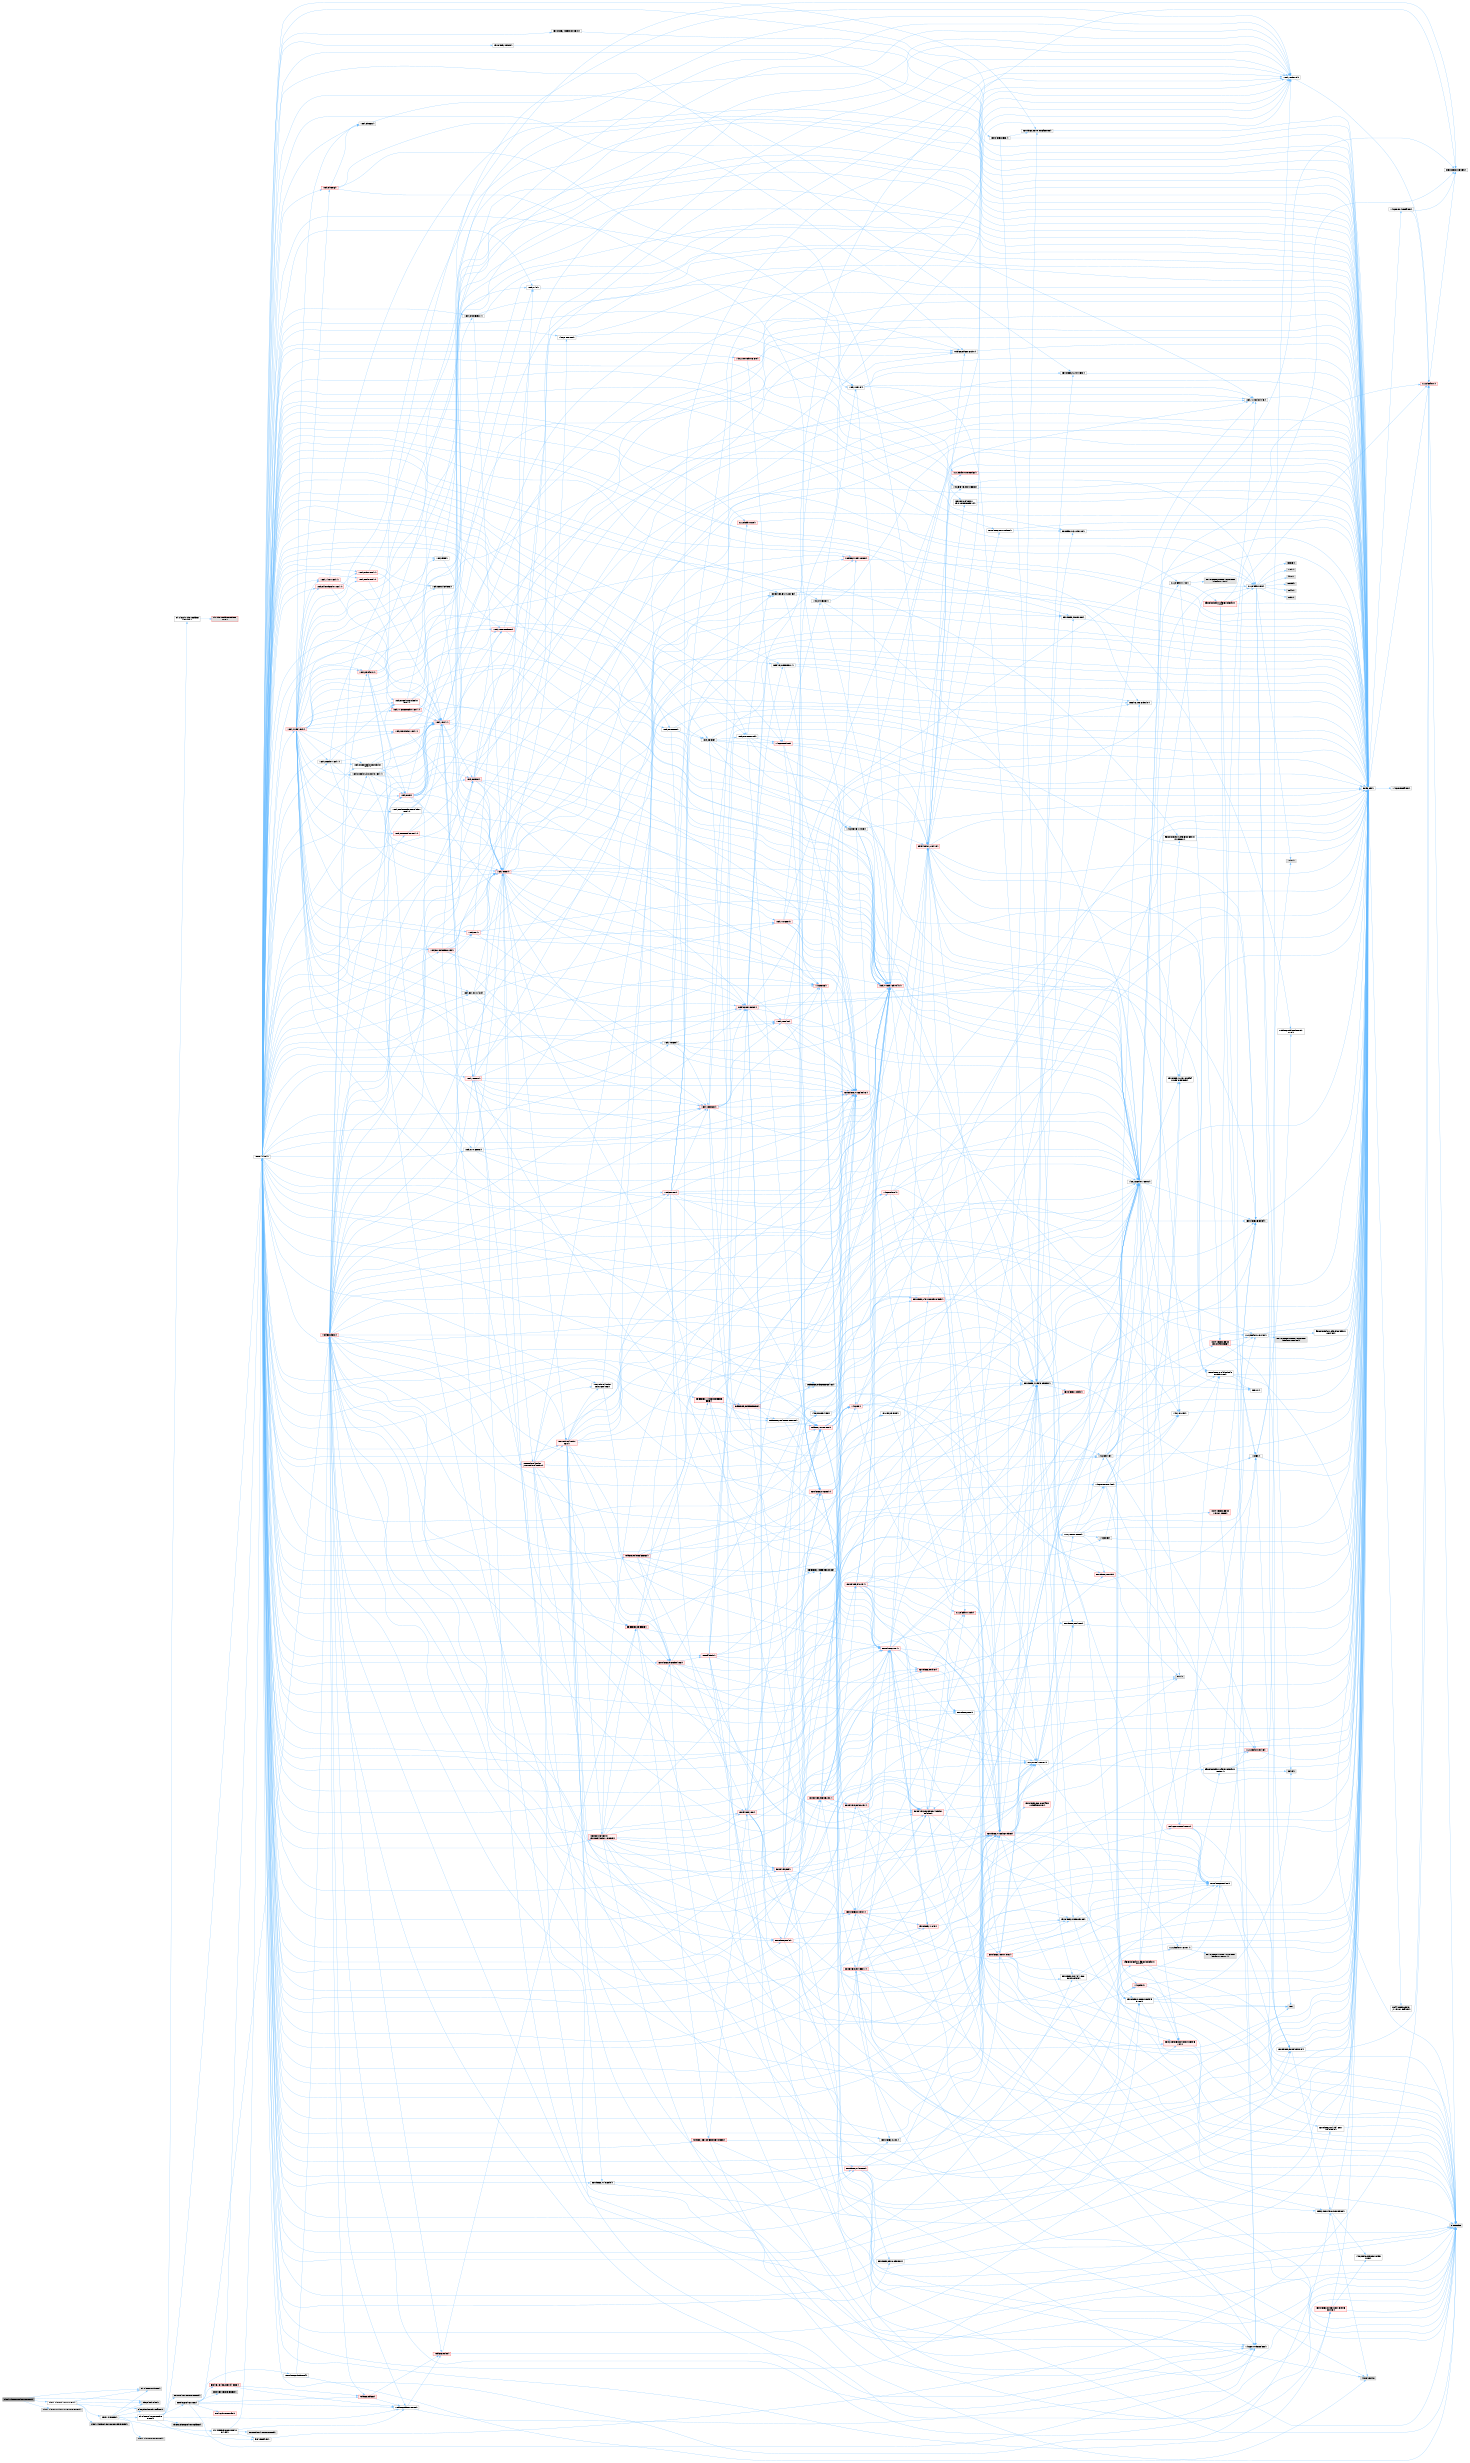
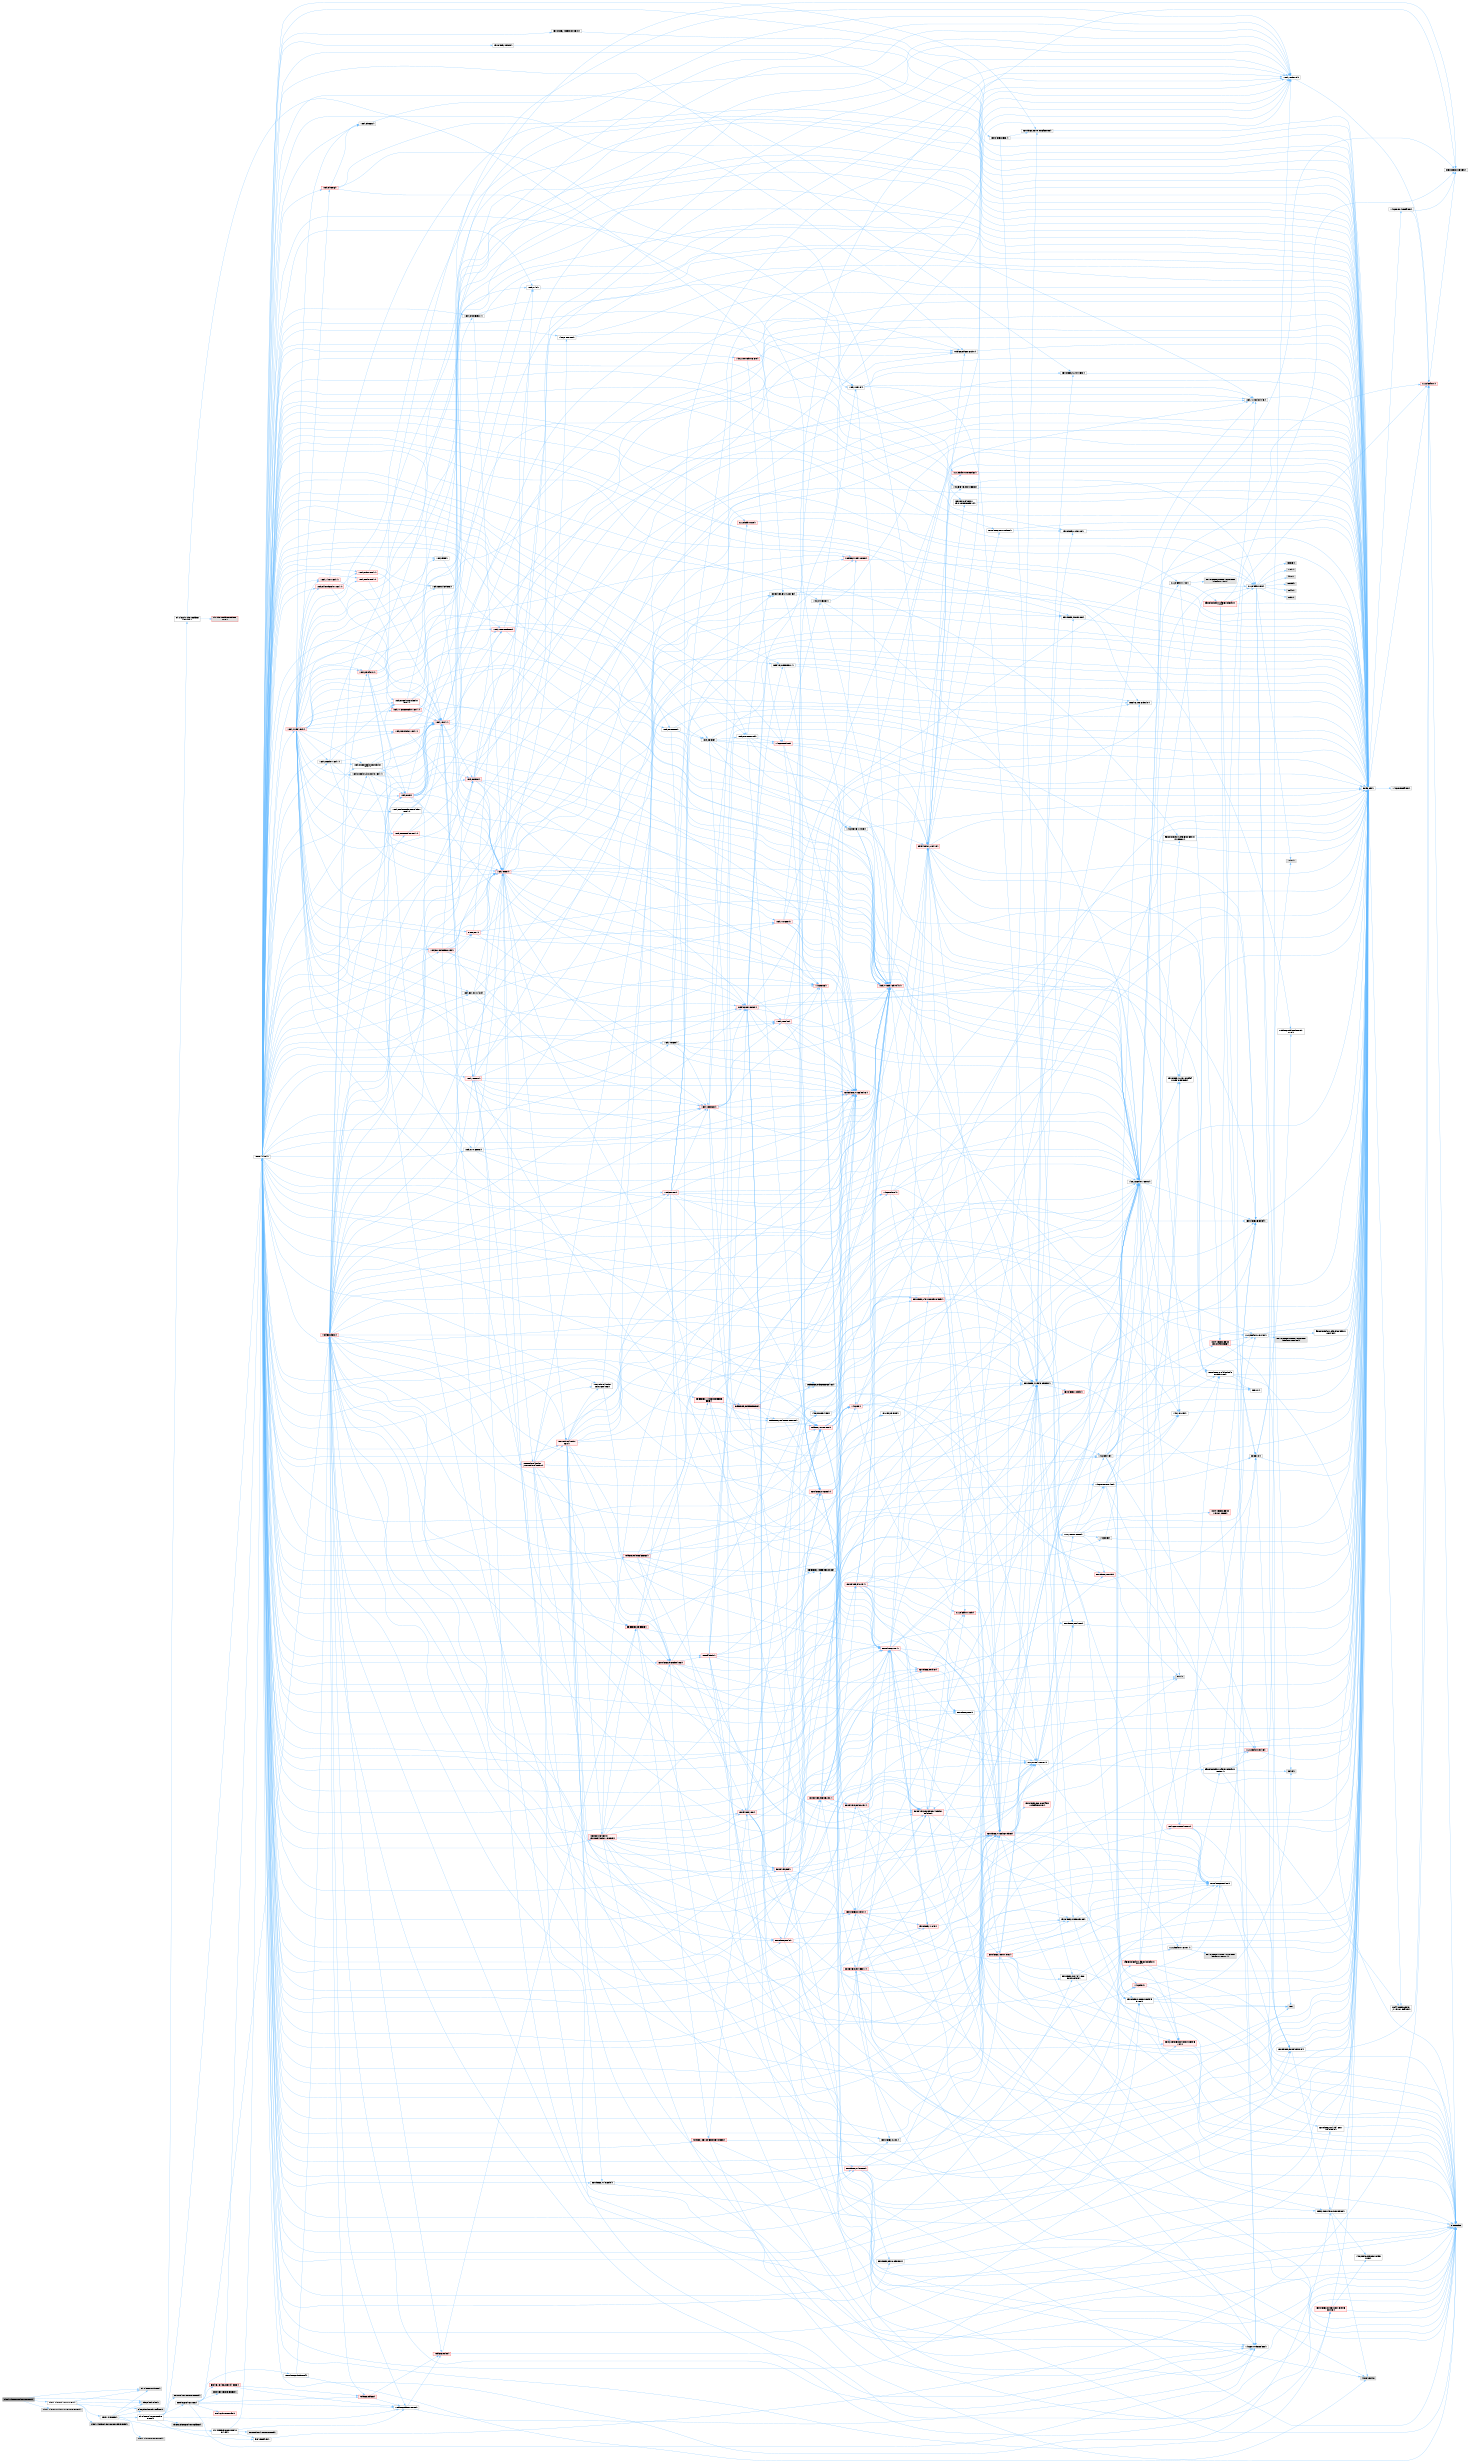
(290, 464) -> (415, 122)
(1073, 531) -> (1073, 531)
(473, 932) -> (473, 932)
(1364, 1332) -> (1310, 1889)
(1256, 1456) -> (1256, 1456)
(940, 1569) -> (767, 1961)
